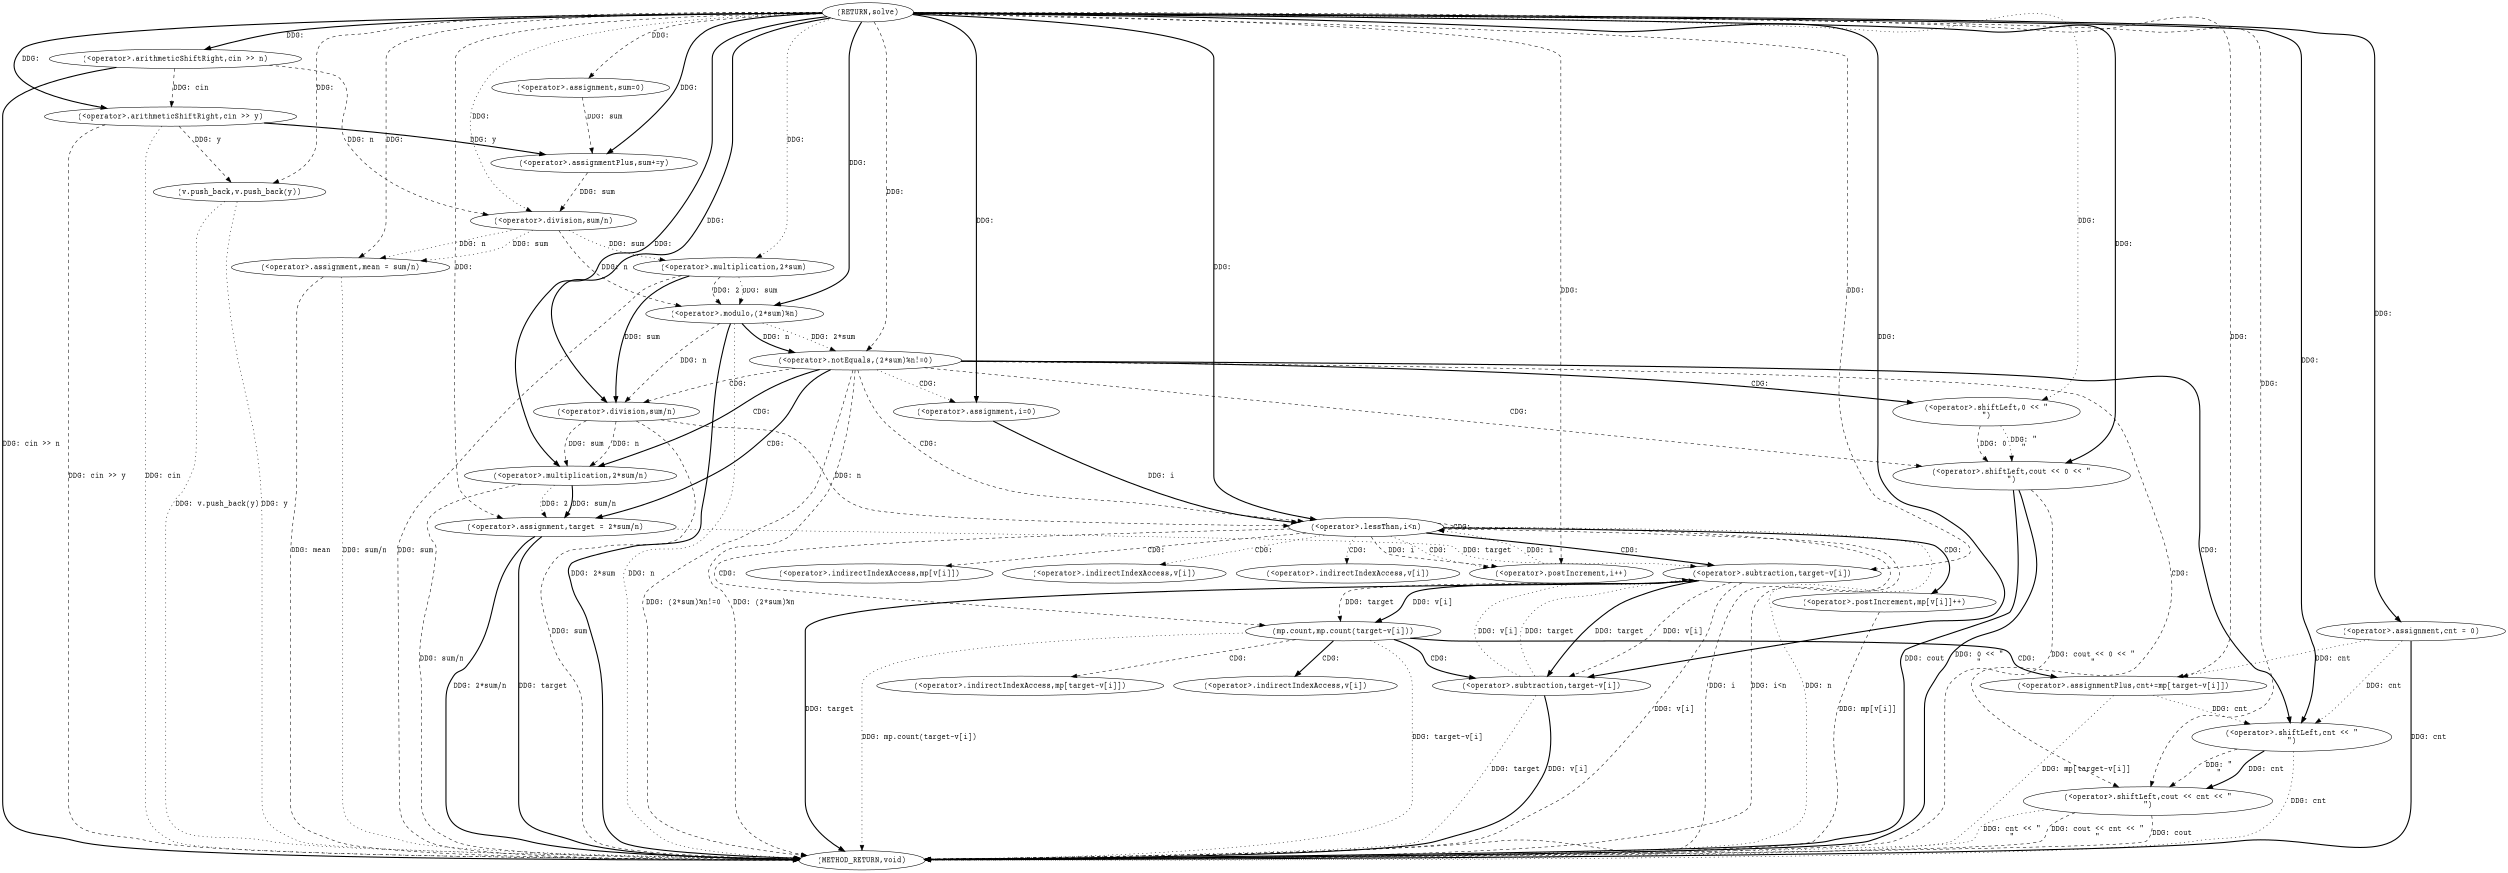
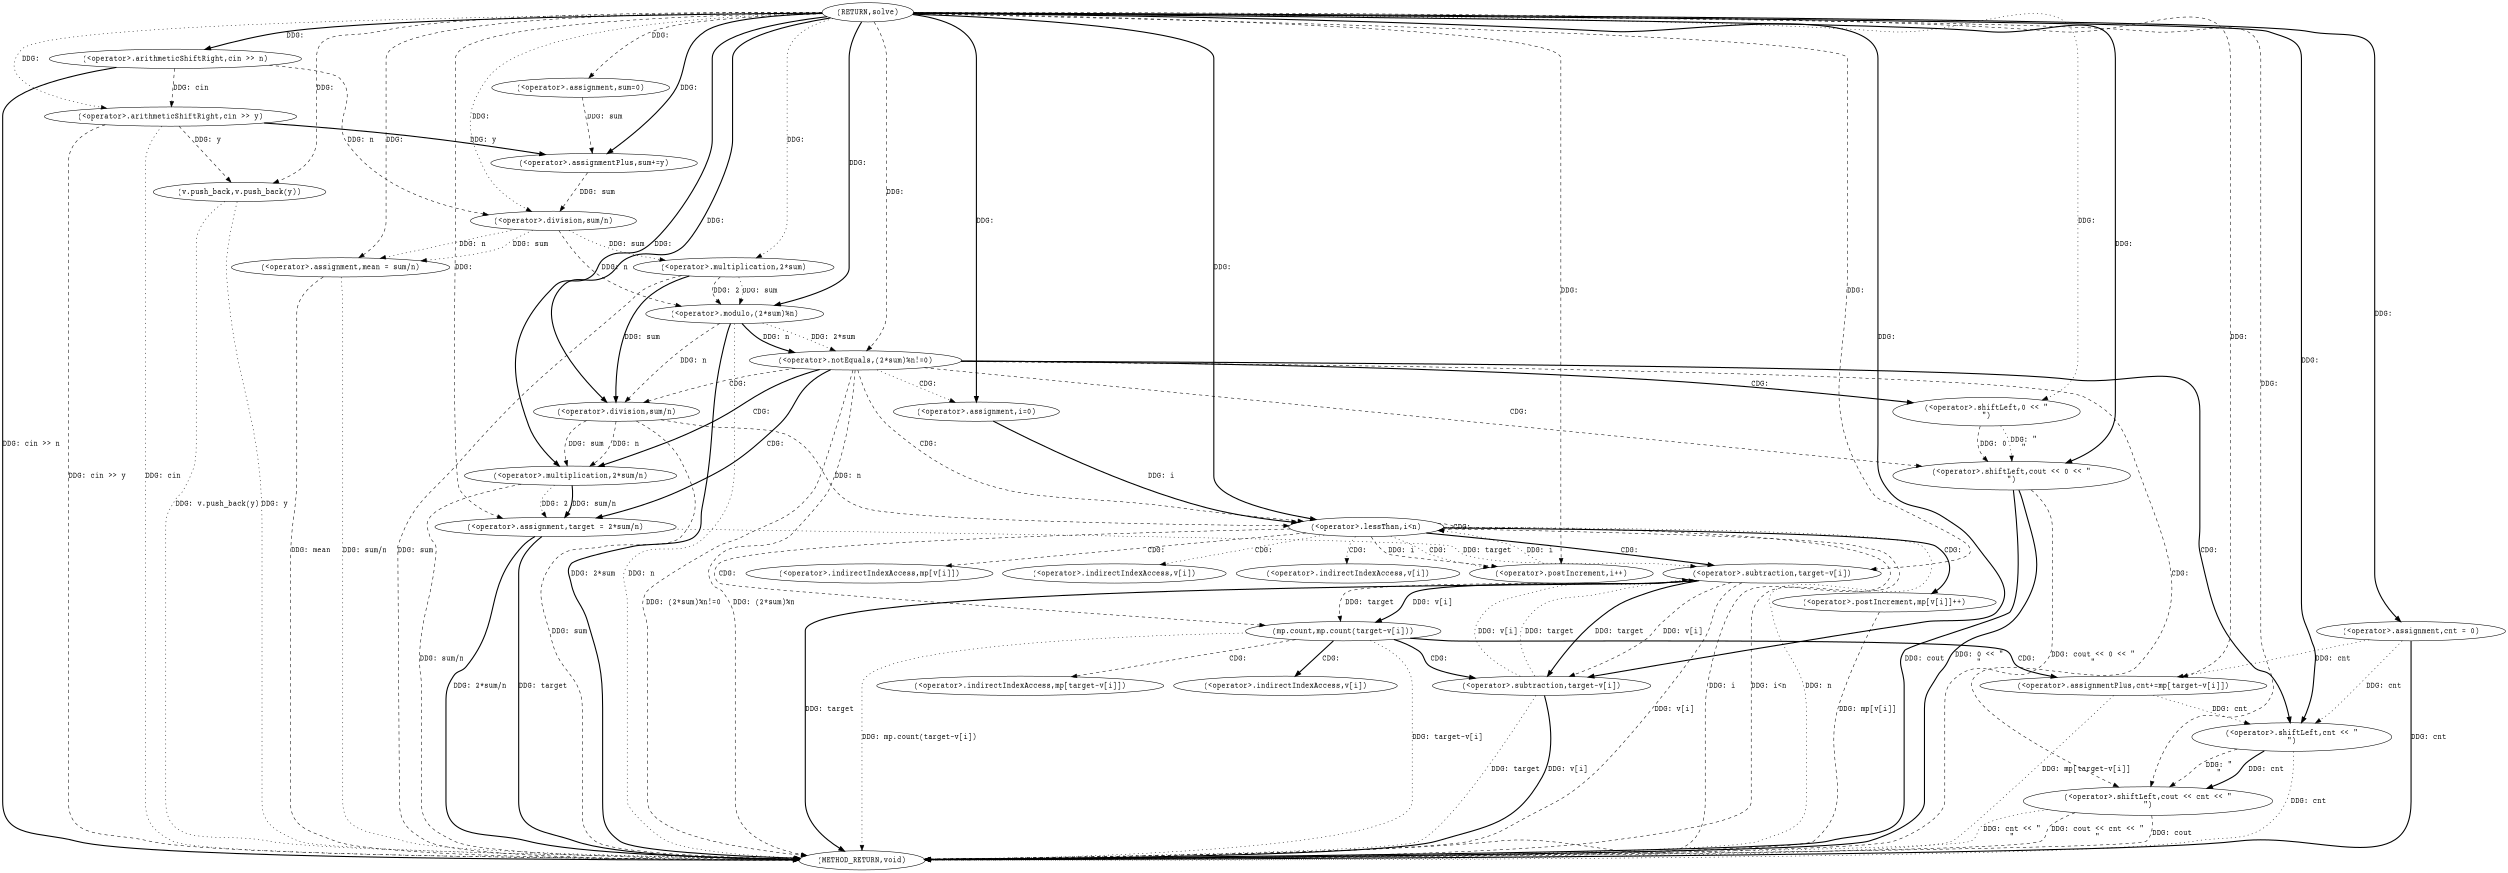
(361, 21) -> (361, 21)
